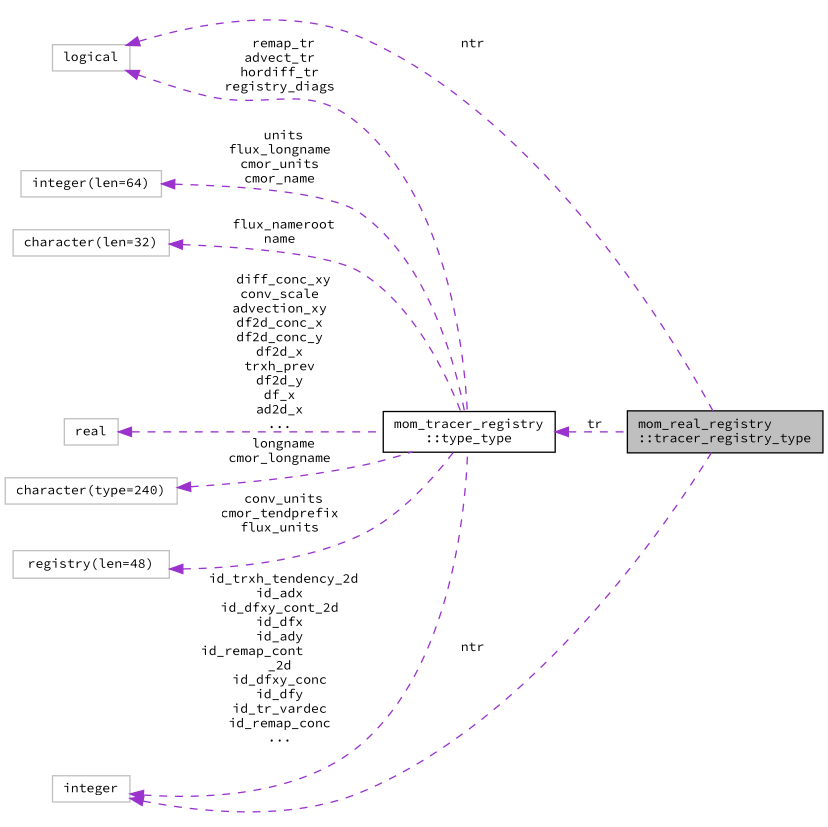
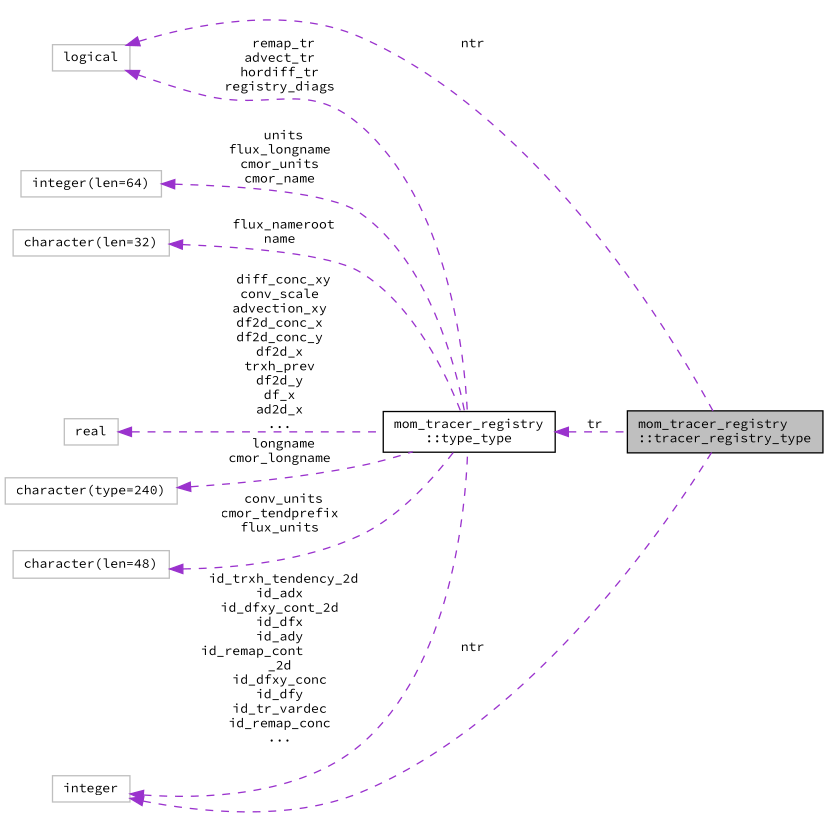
(725, 432) -> (725, 432)
(91, 564) -> (91, 564)
